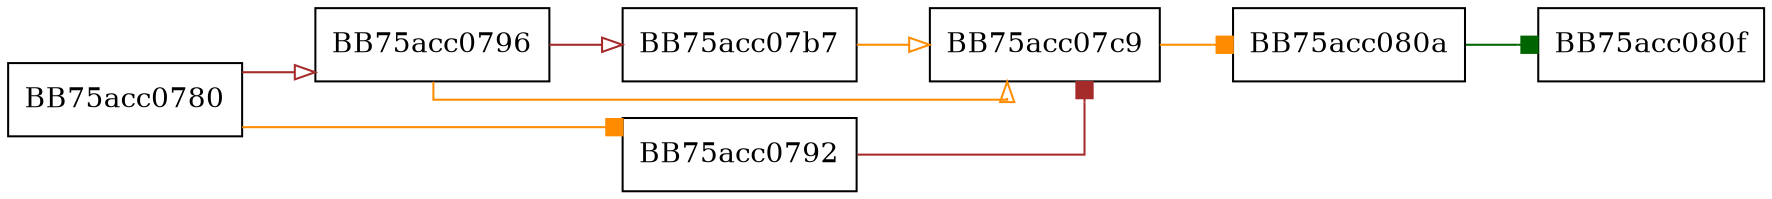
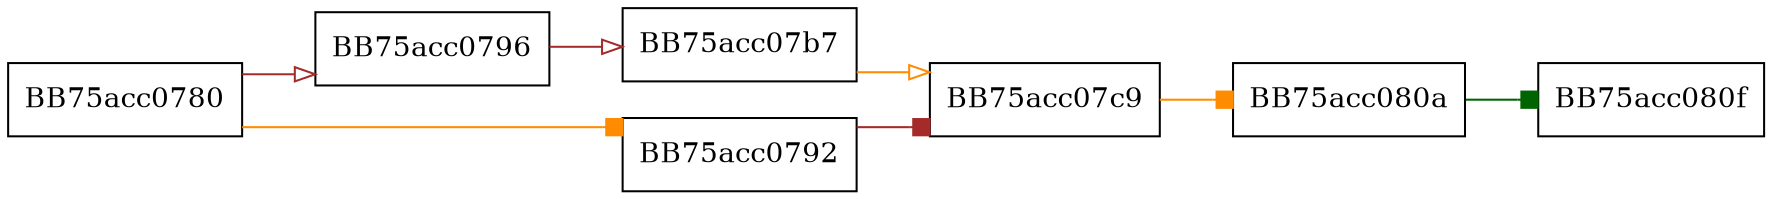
(712, 100) -> none
